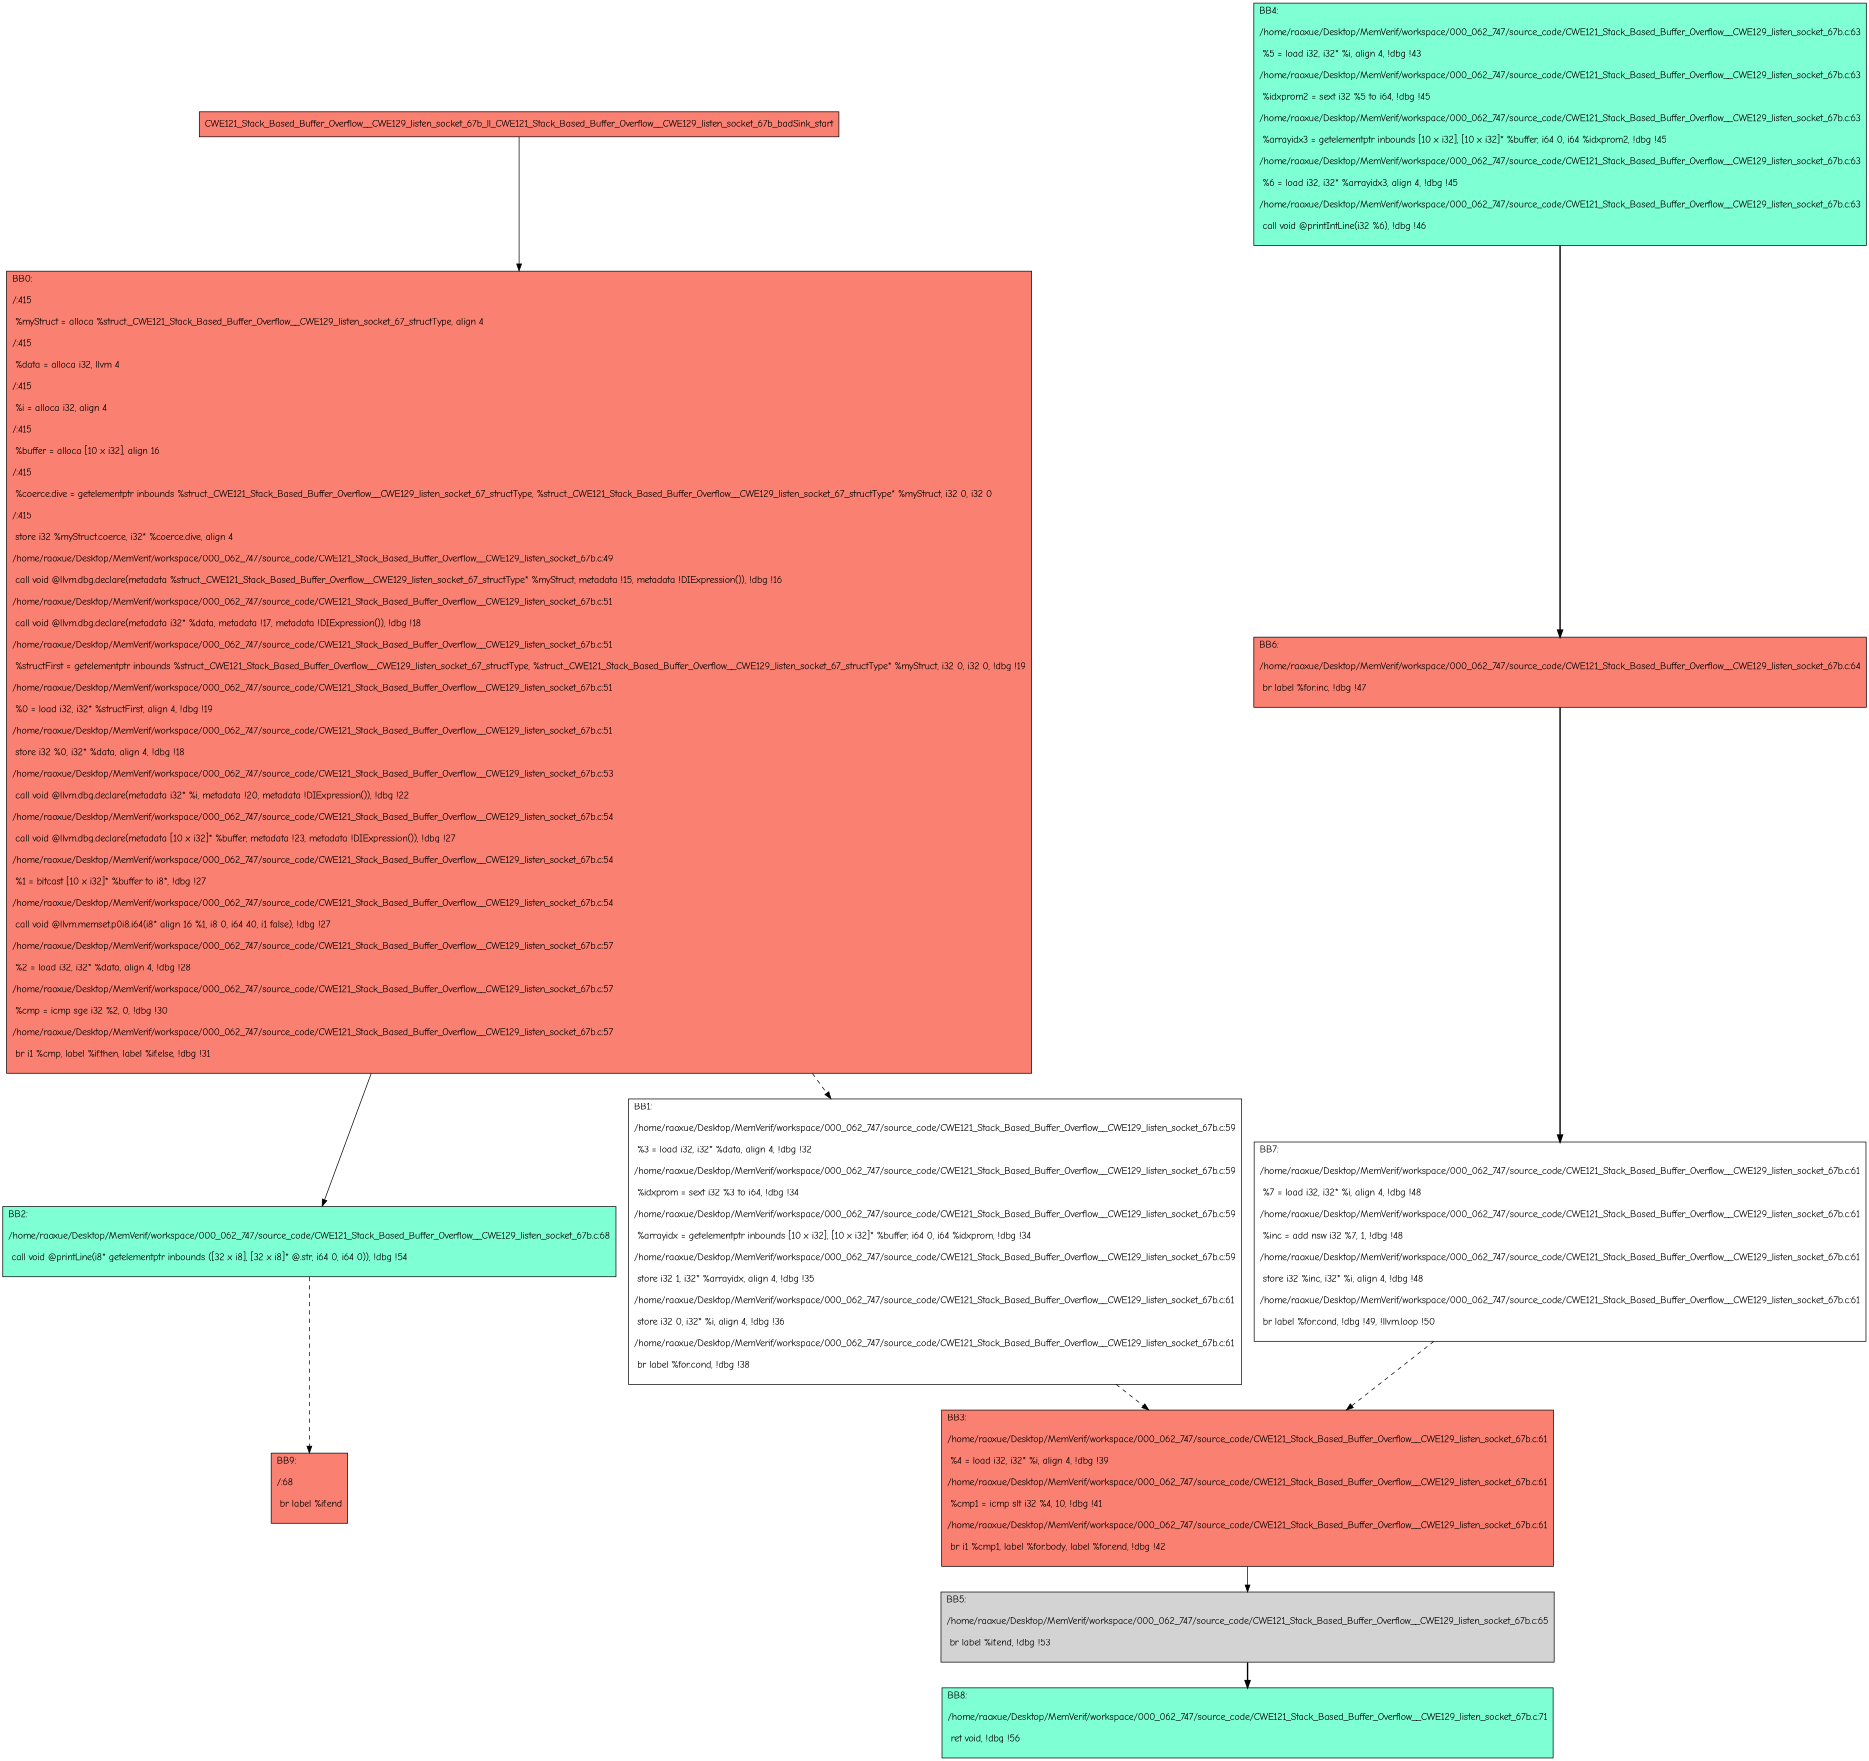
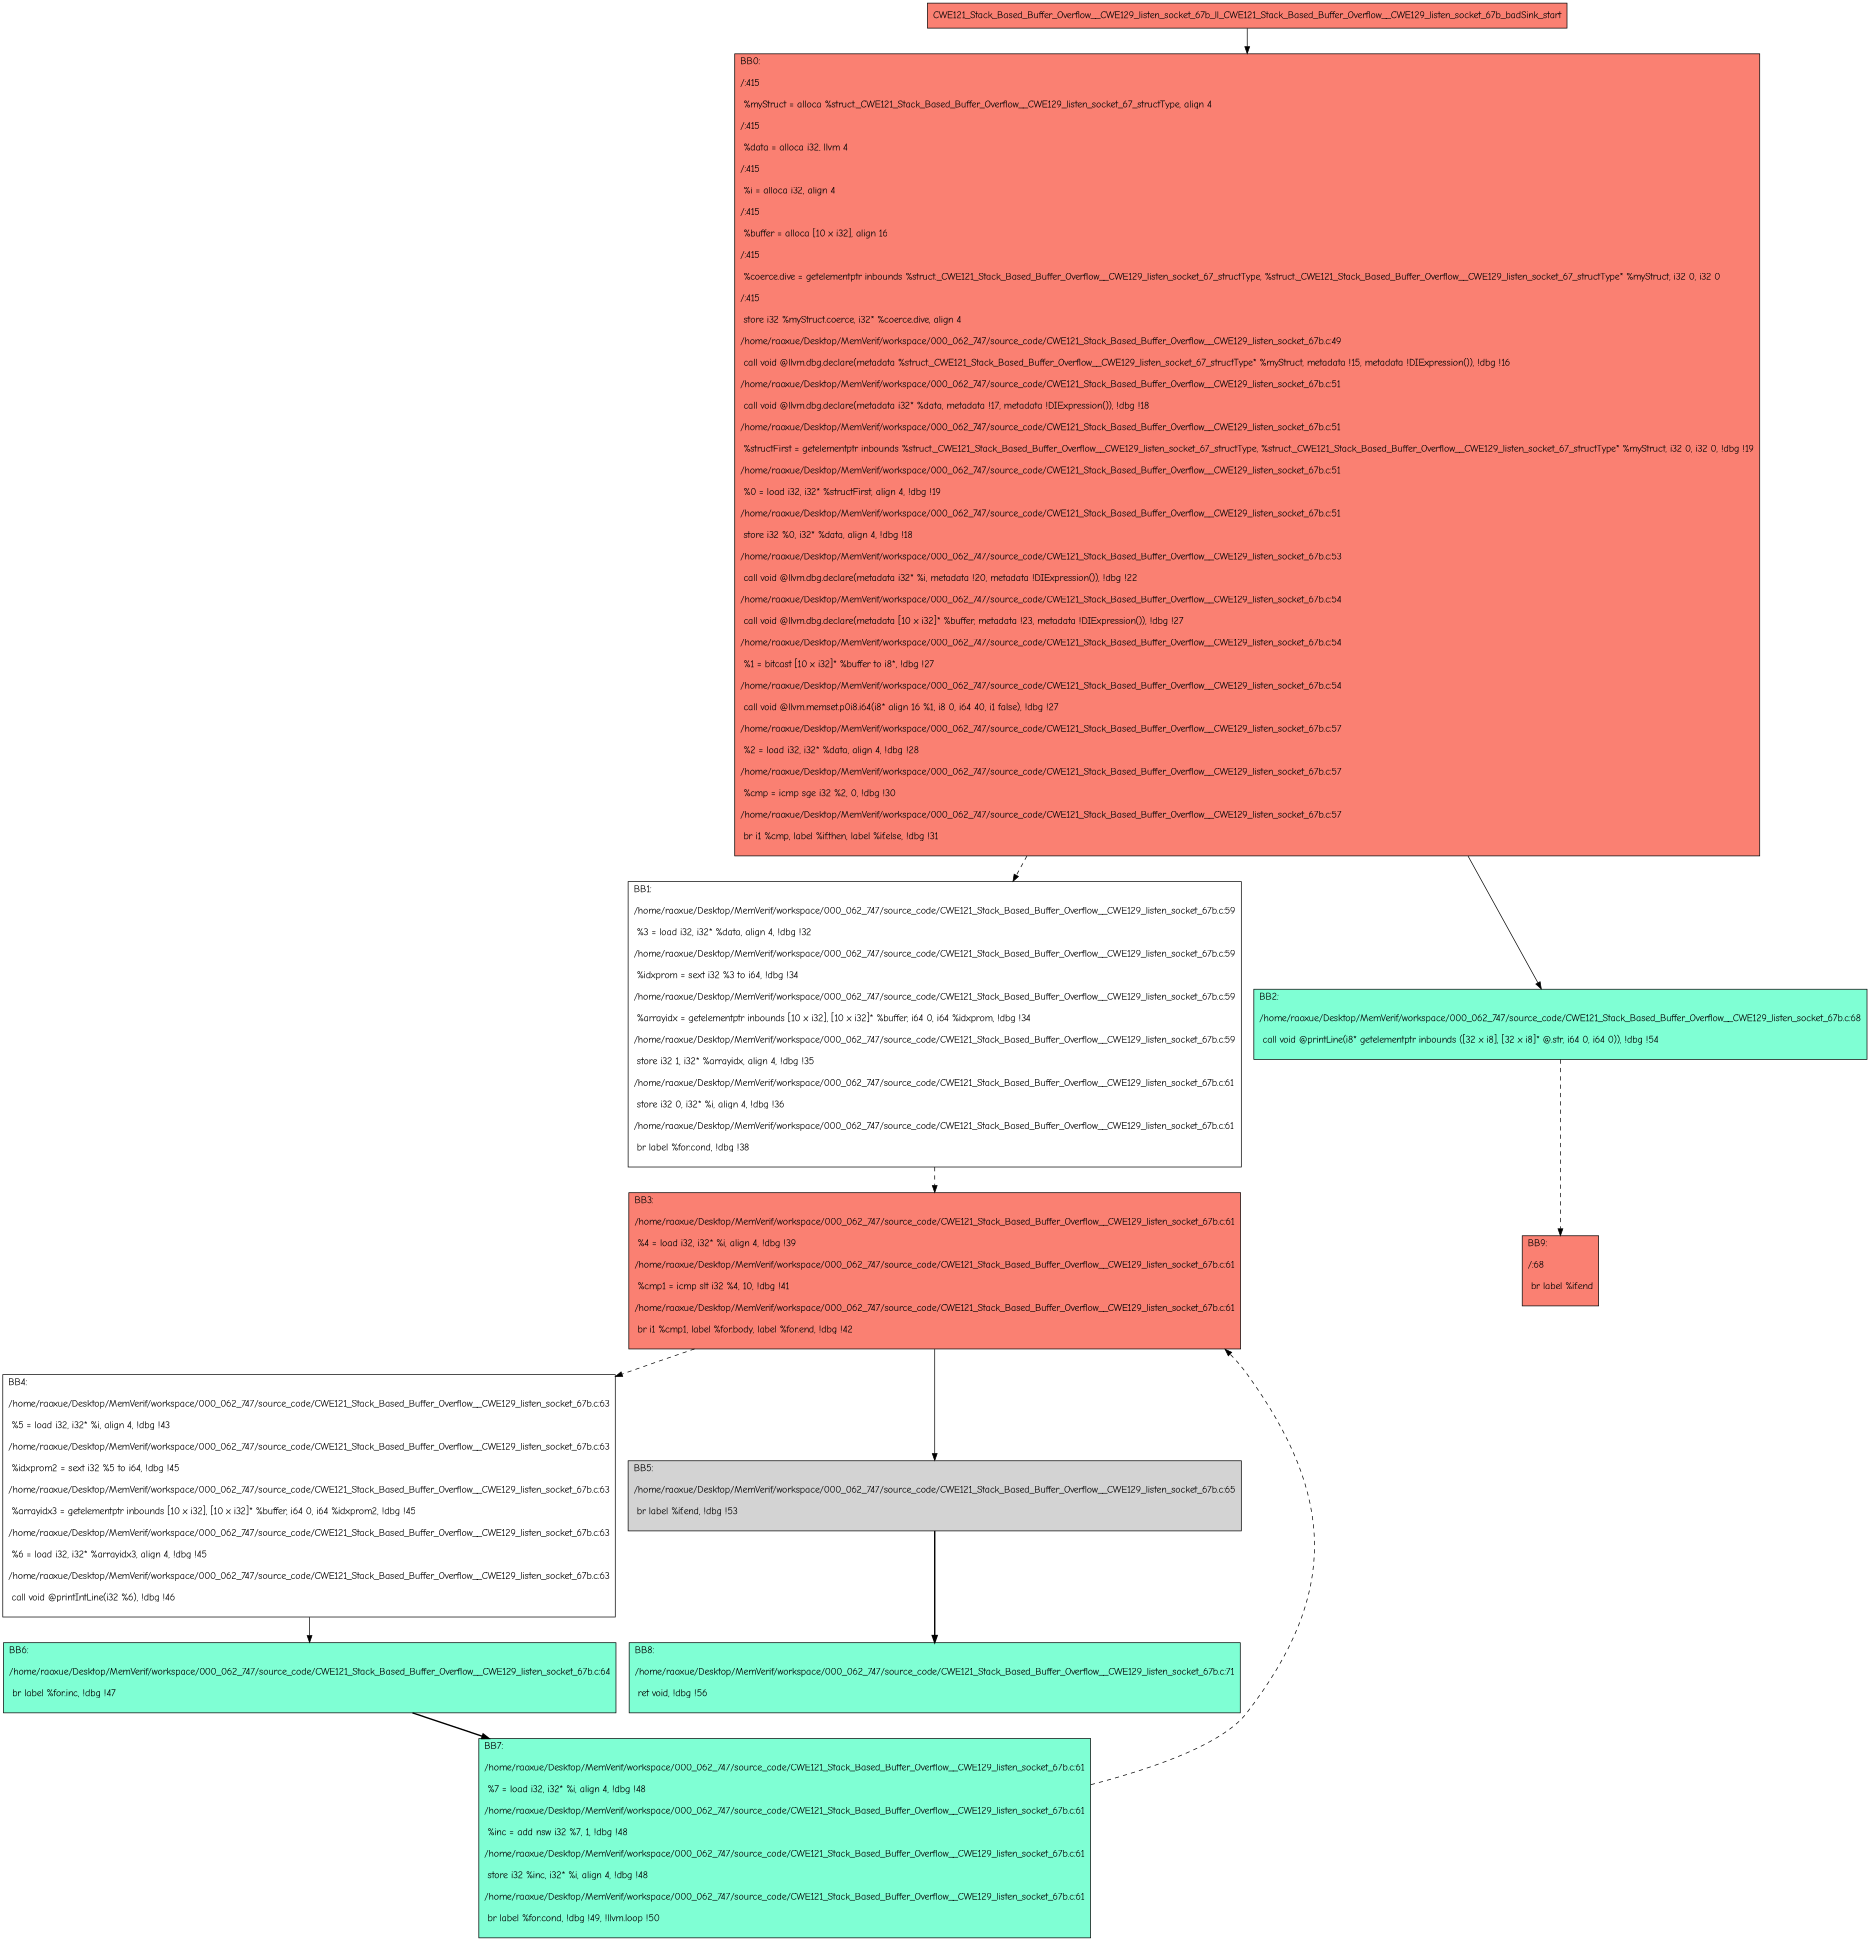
(1560, 124) -> (309, 1496)
(1560, 438) -> (310, 1626)
(1560, 672) -> (310, 1678)
(1560, 1242) -> (785, 1838)
none -> (658, 1361)
